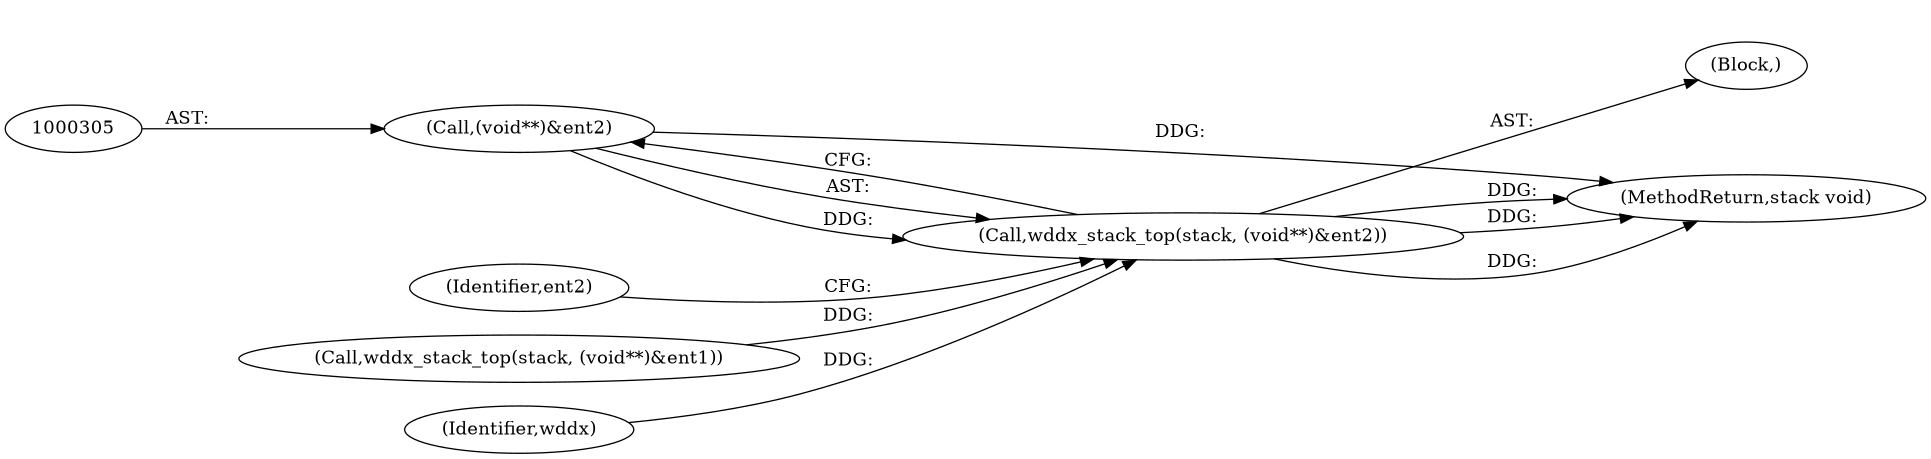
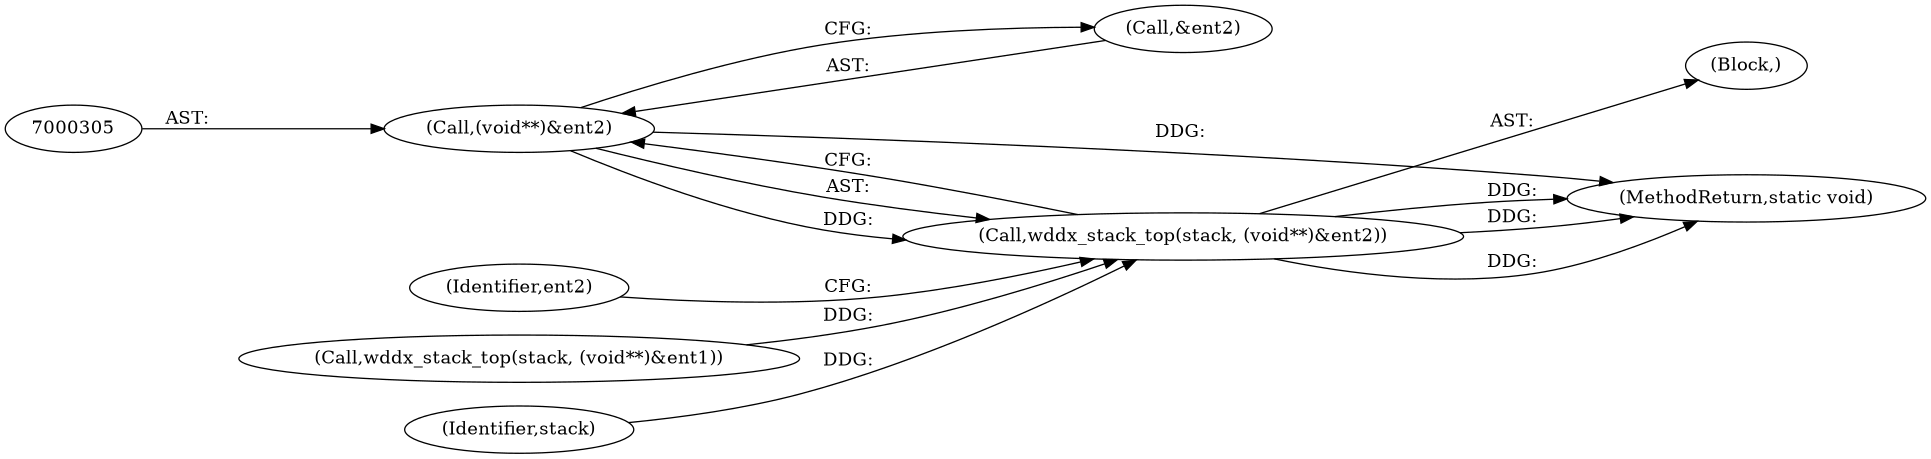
none -> (1183, 29)
(74, 129) -> (74, 129)
(1746, 198) -> (1746, 198)
(519, 430) -> (519, 430)
